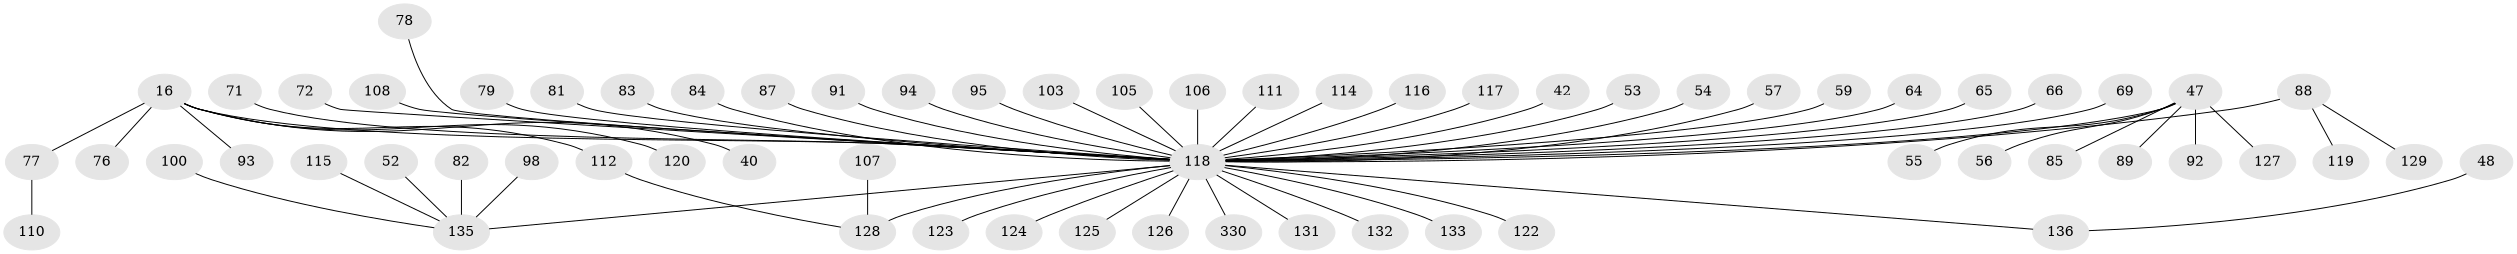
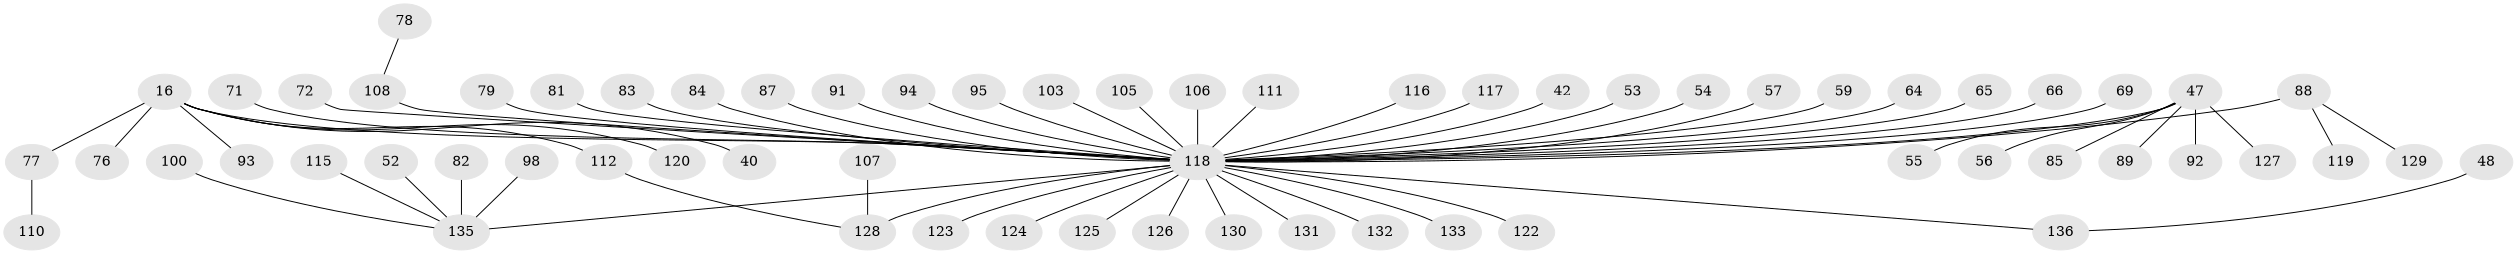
(1344, 92) -> none
(769, 135) -> (391, 56)
(1234, 232) -> (1234, 232)
